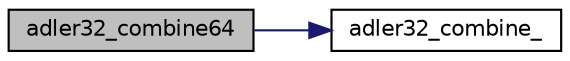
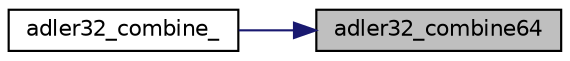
(282, 30) -> (266, 30)
